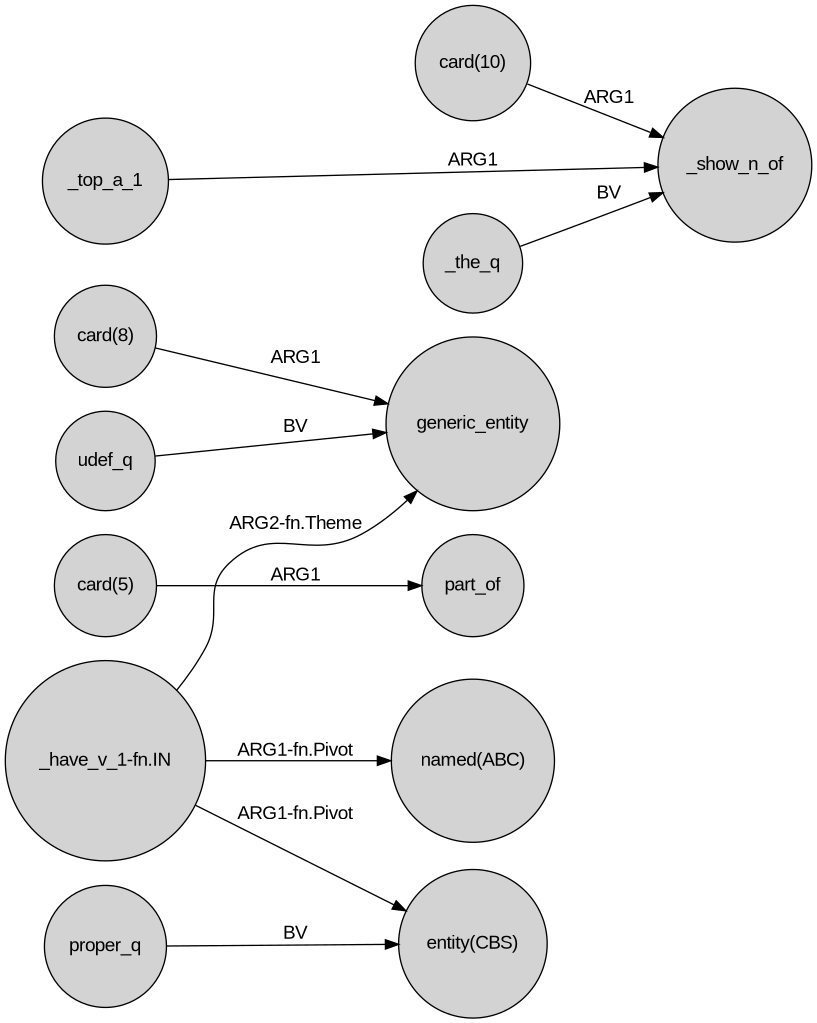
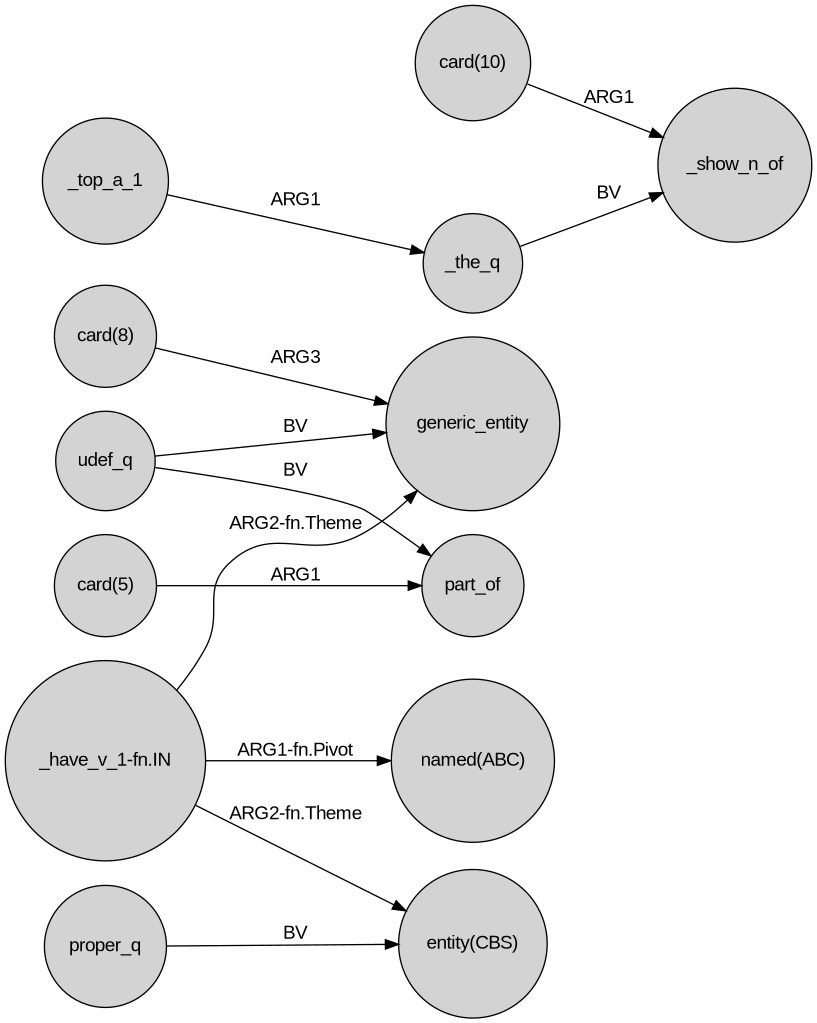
(407, 174) -> (289, 222)
(296, 358) -> (296, 358)
none -> (294, 491)
(296, 814) -> (296, 814)
